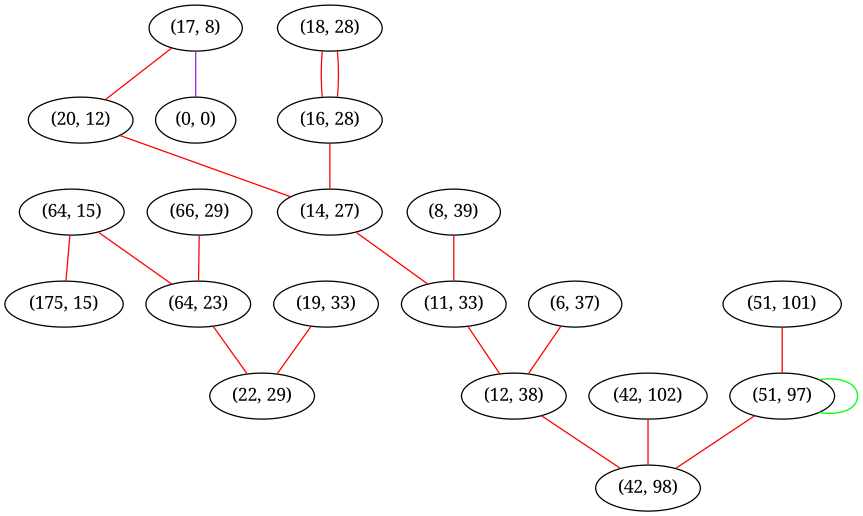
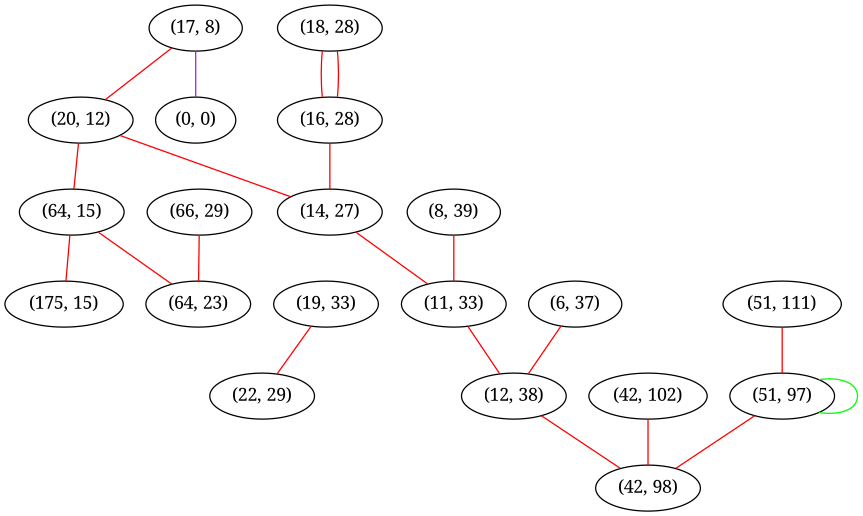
none -> (76, 166)
(782, 304) -> (782, 304)
(230, 350) -> none
